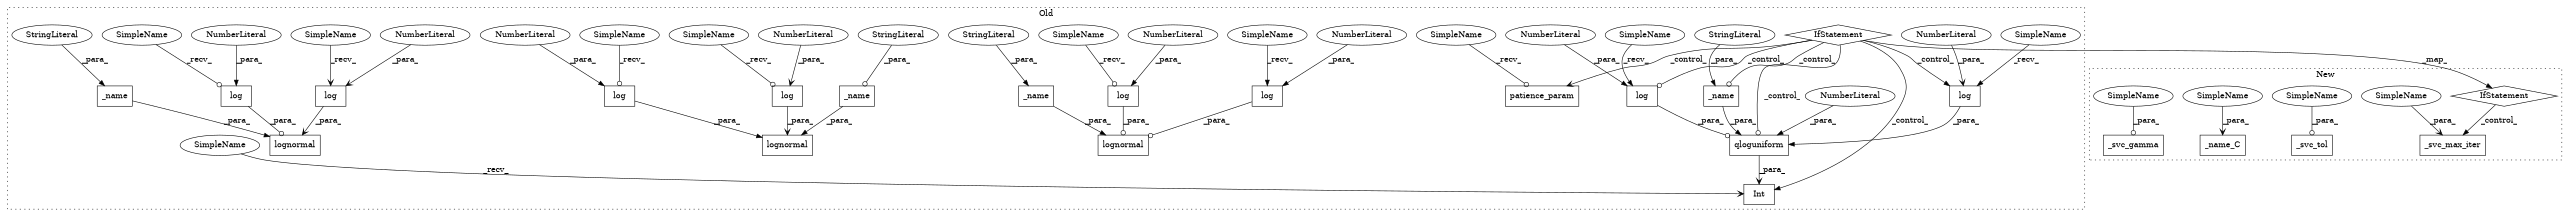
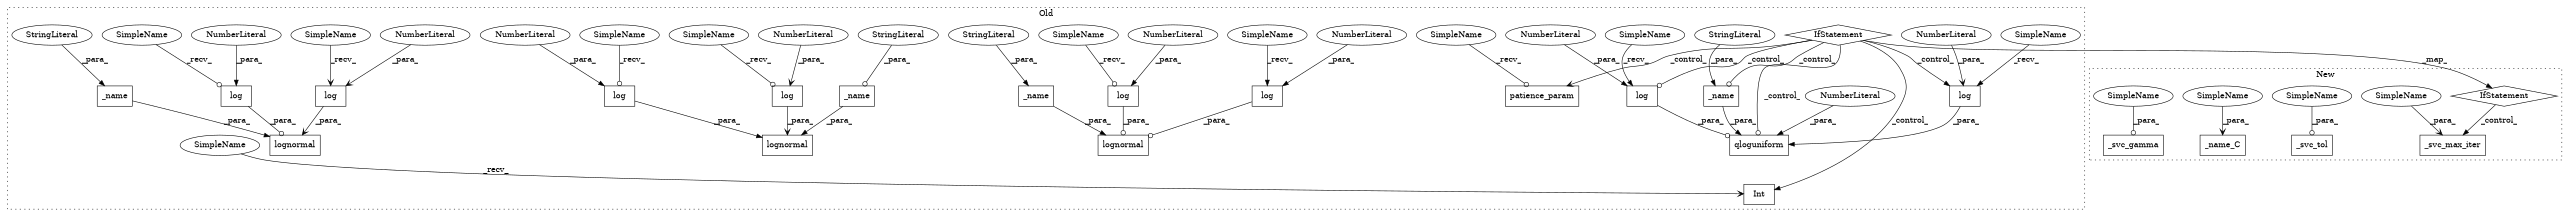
(1759, 167) -> none
